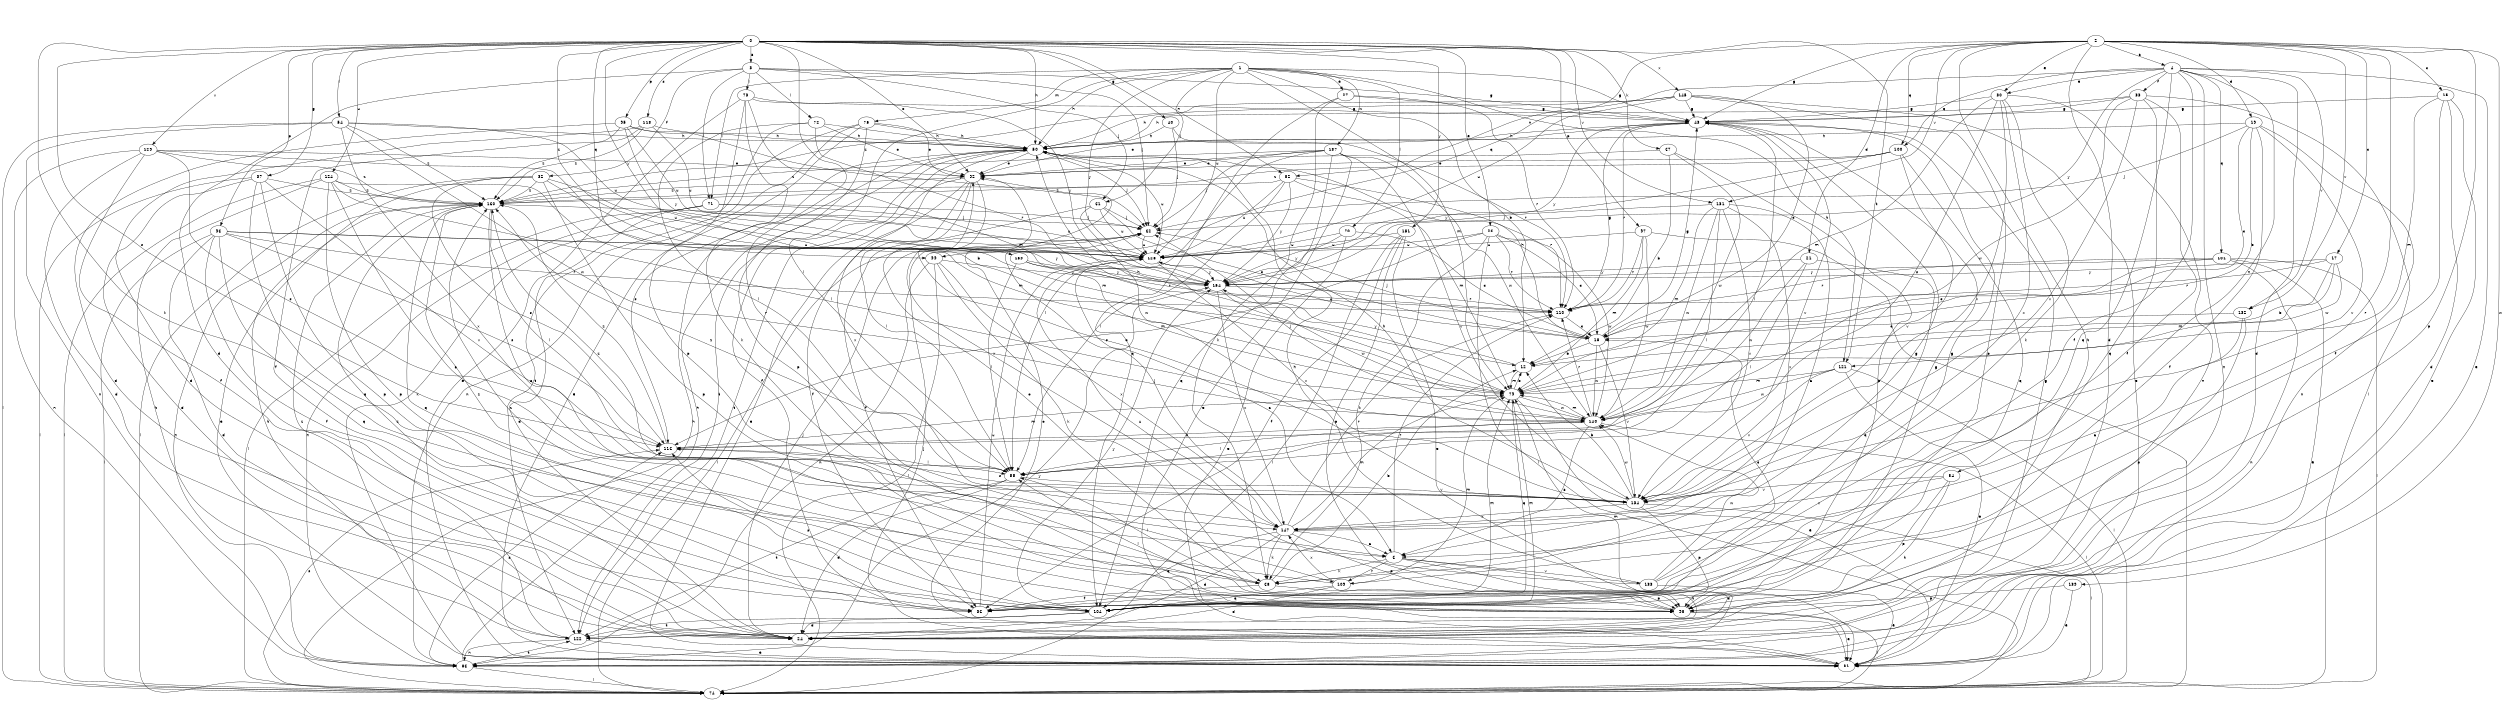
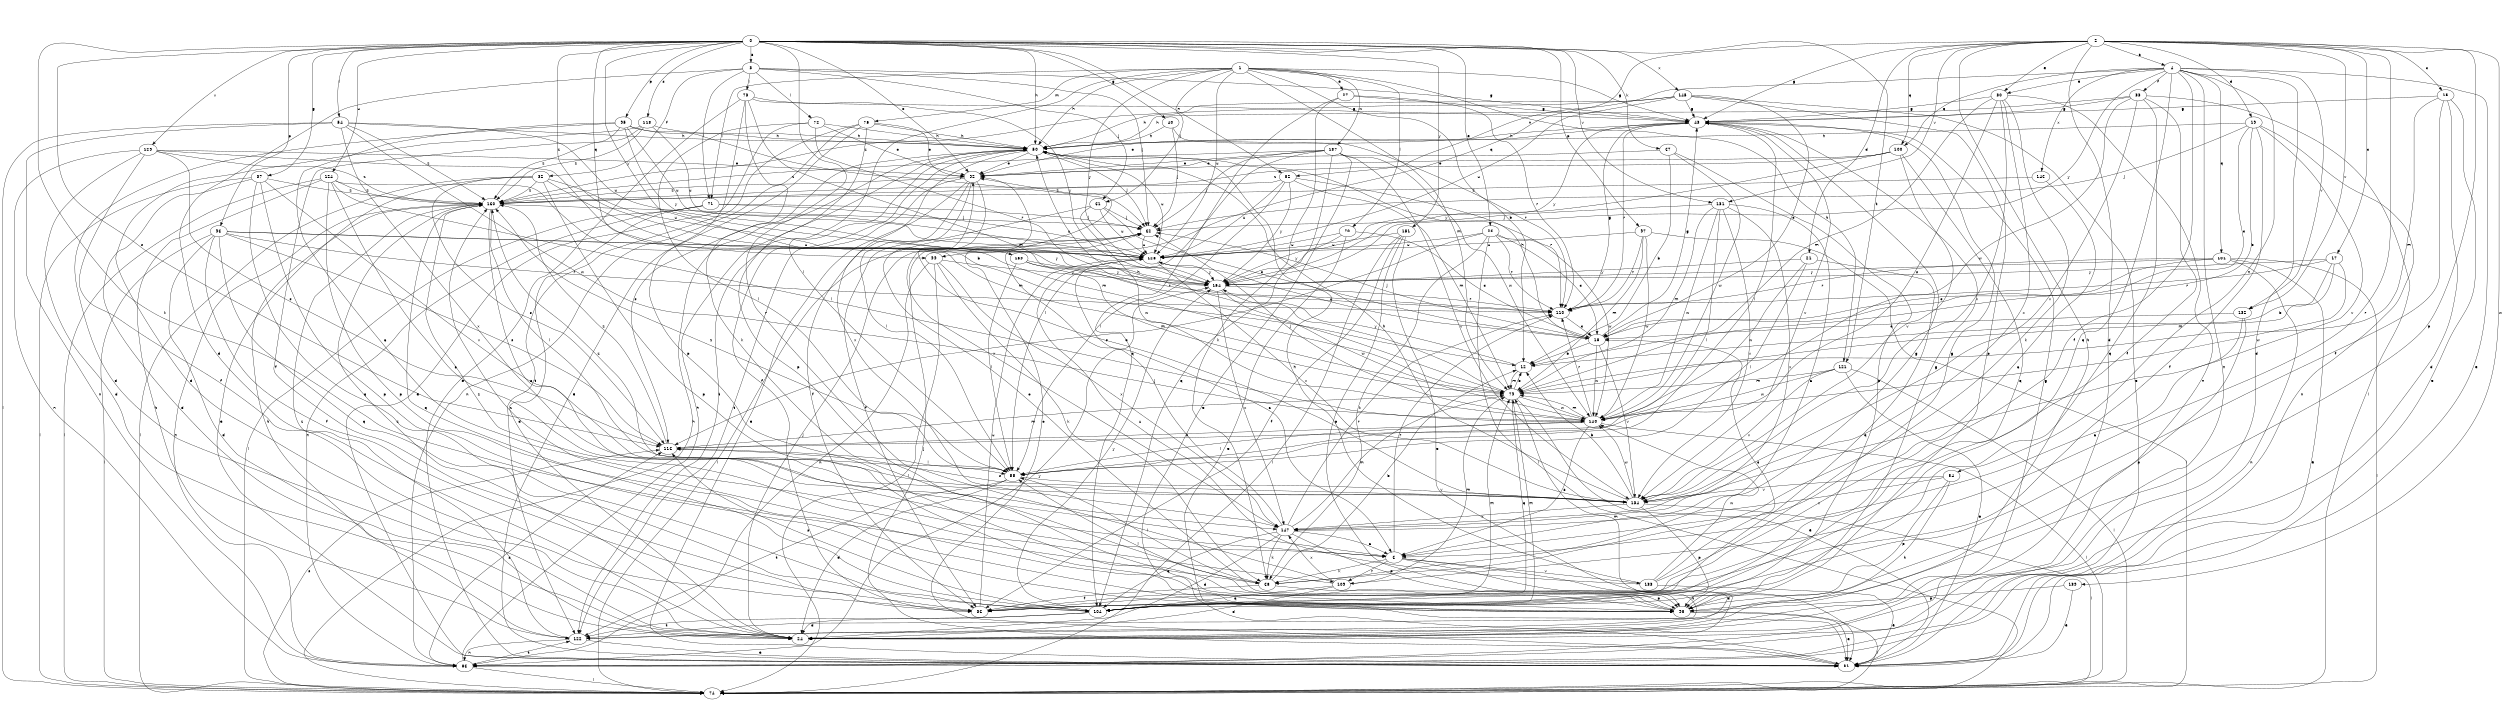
none -> (2041, 177)
(2156, 336) -> (2000, 376)
(418, 394) -> (418, 394)
none -> (608, 462)
